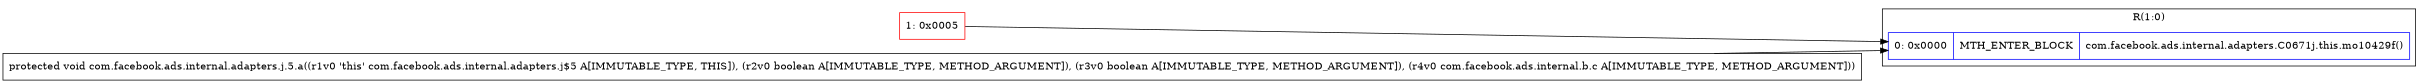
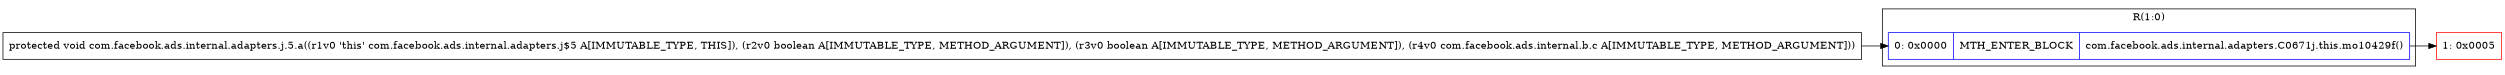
(1423, 34) -> (2420, 46)
